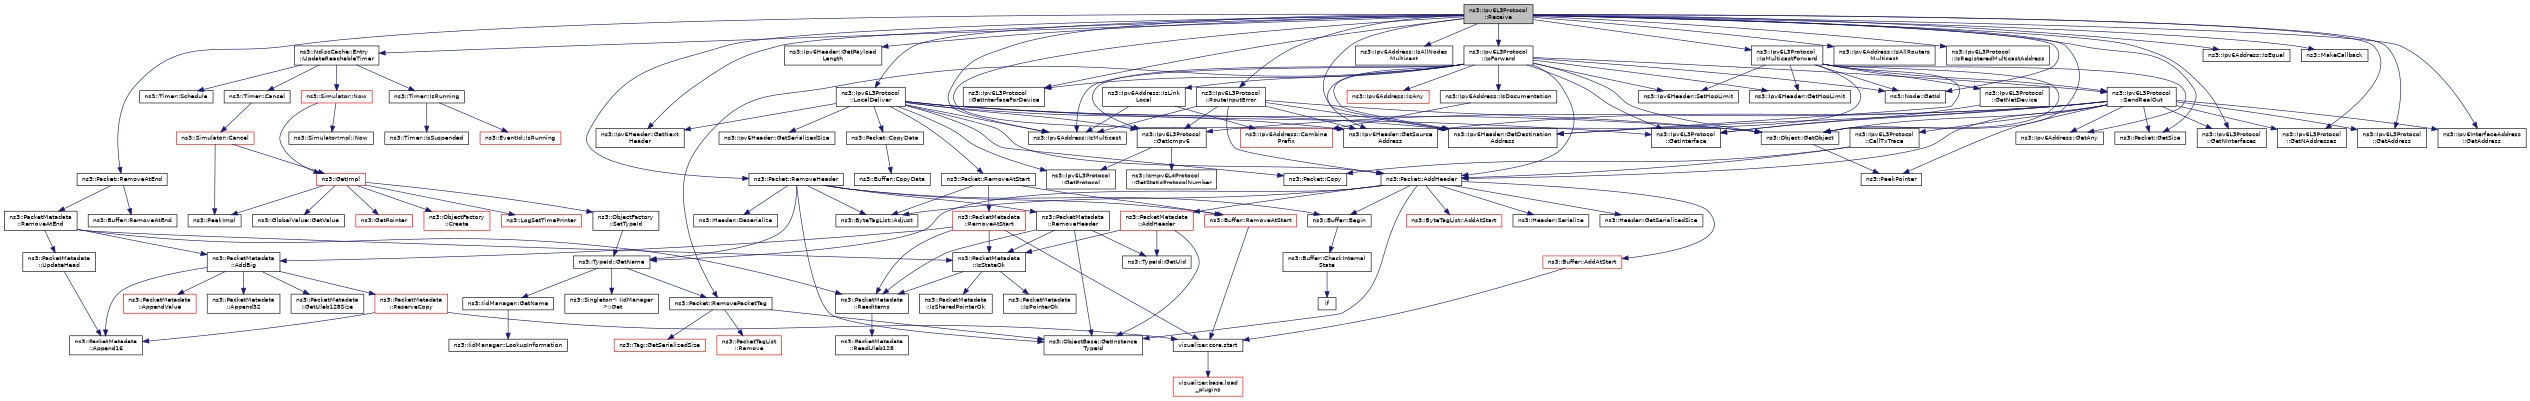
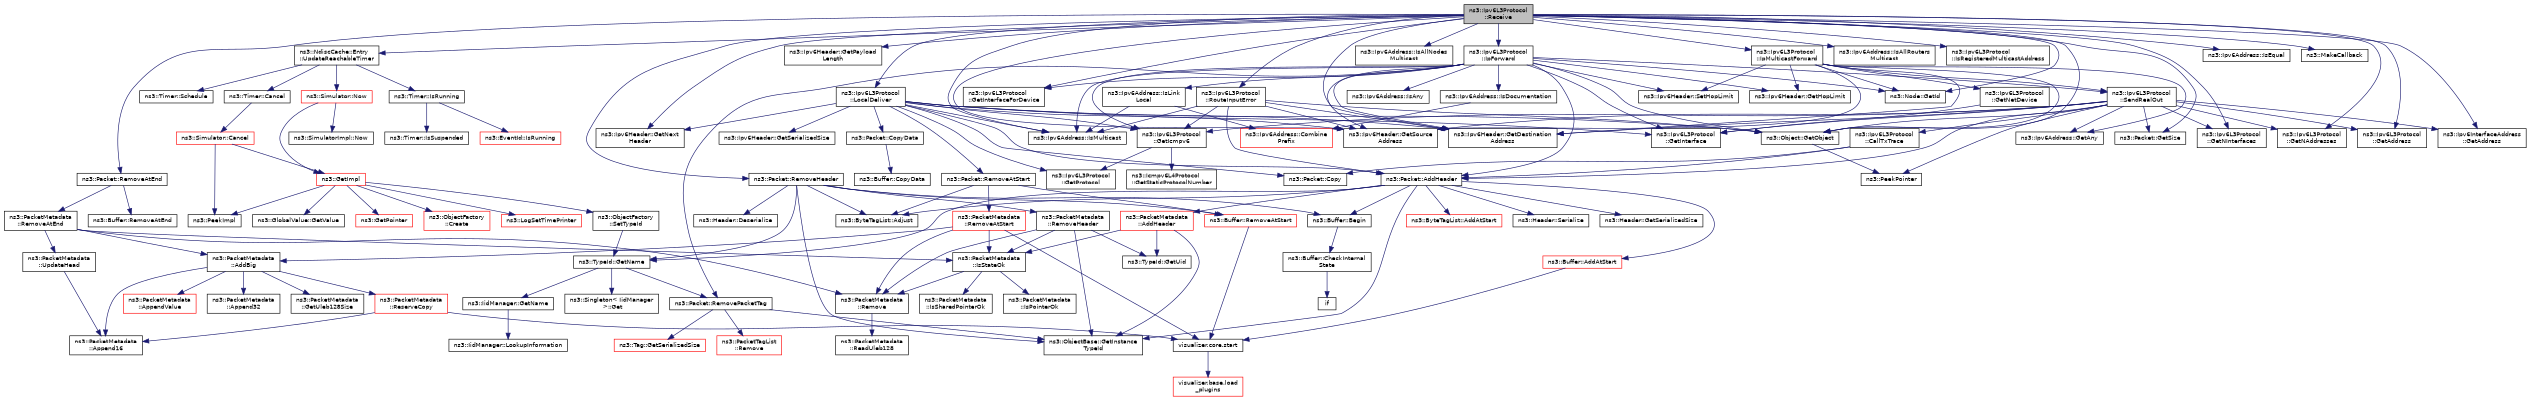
(1388, 97) -> (1388, 97)
(872, 304) -> (872, 304)
